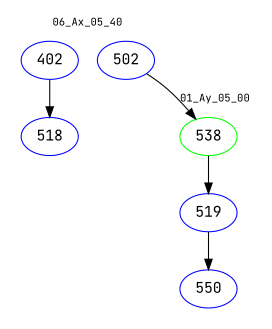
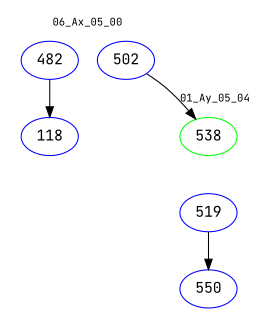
(88, 23) -> (88, 23)
(50, 60) -> (50, 60)
(215, 99) -> (215, 99)
(50, 137) -> (50, 137)
(208, 169) -> none
